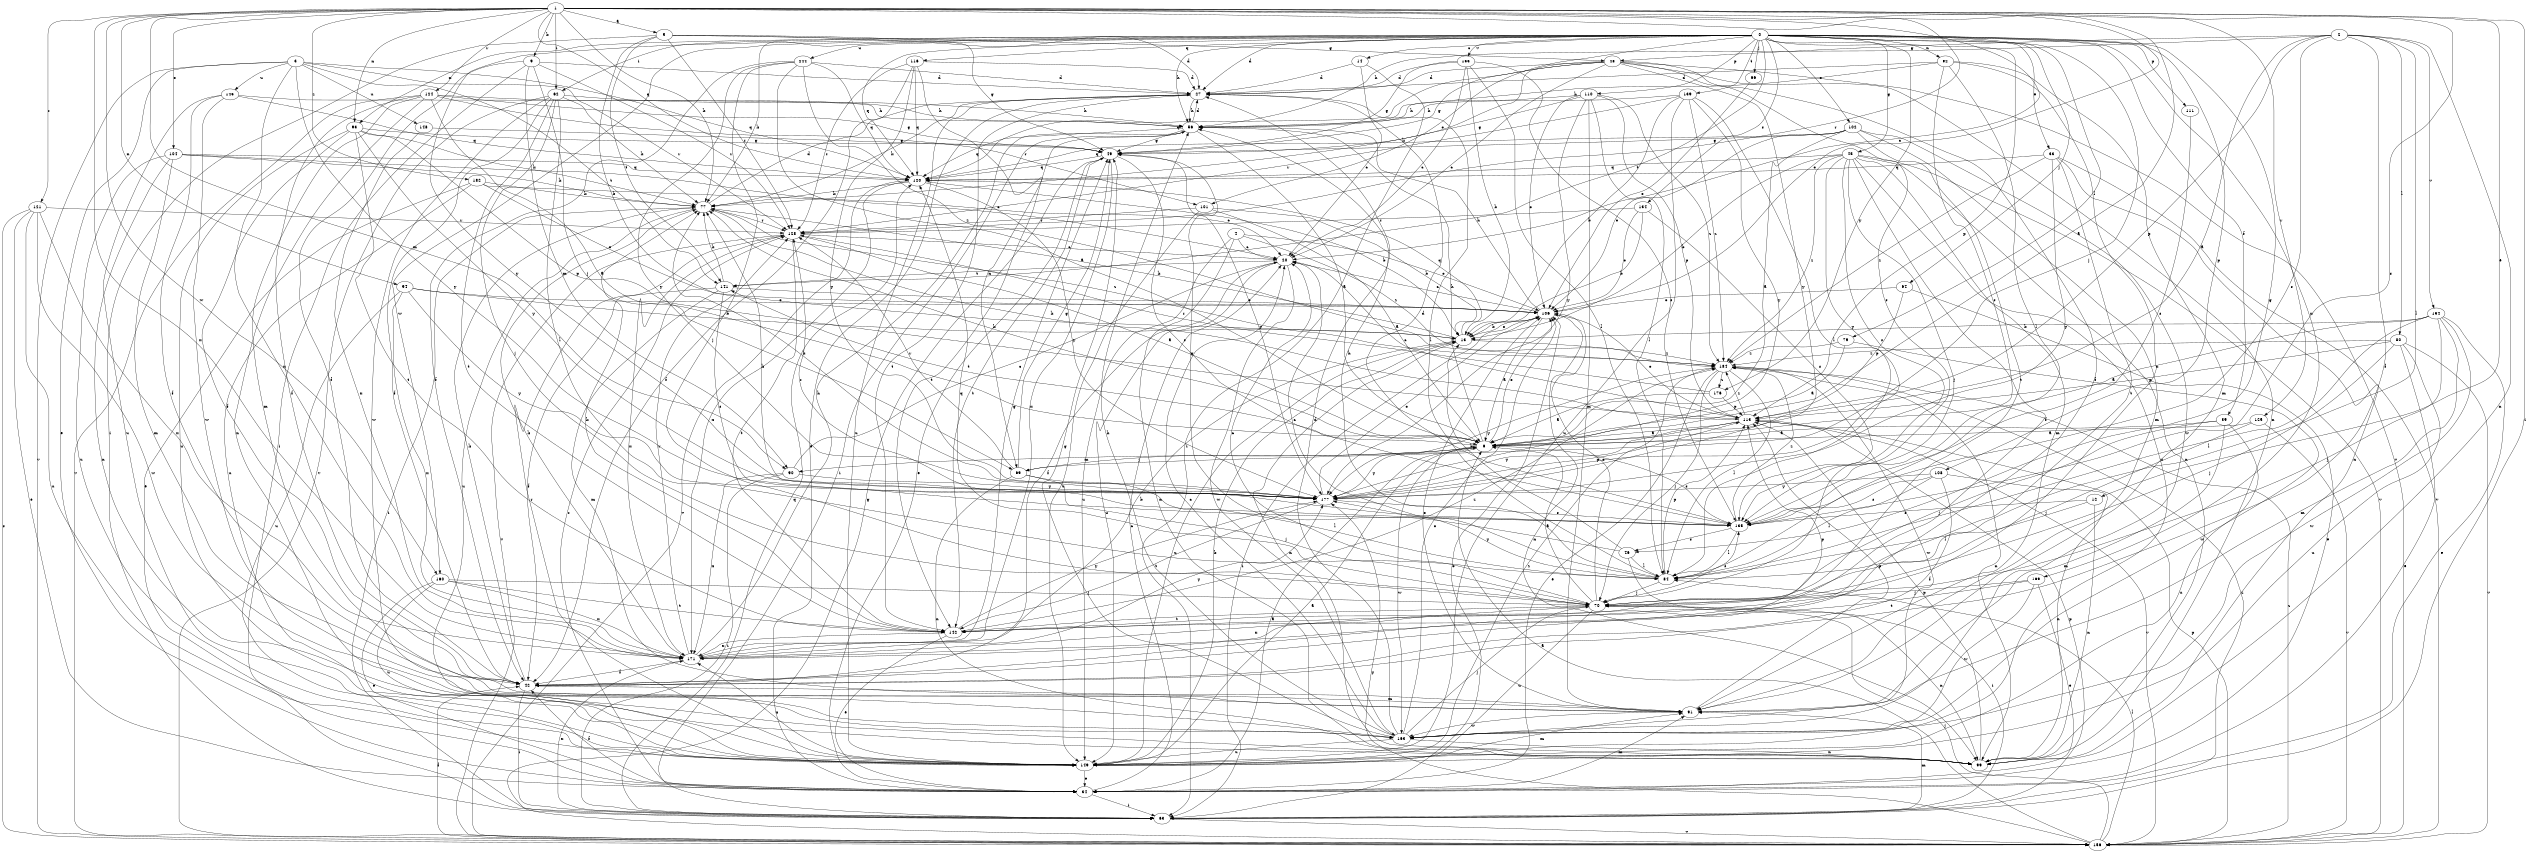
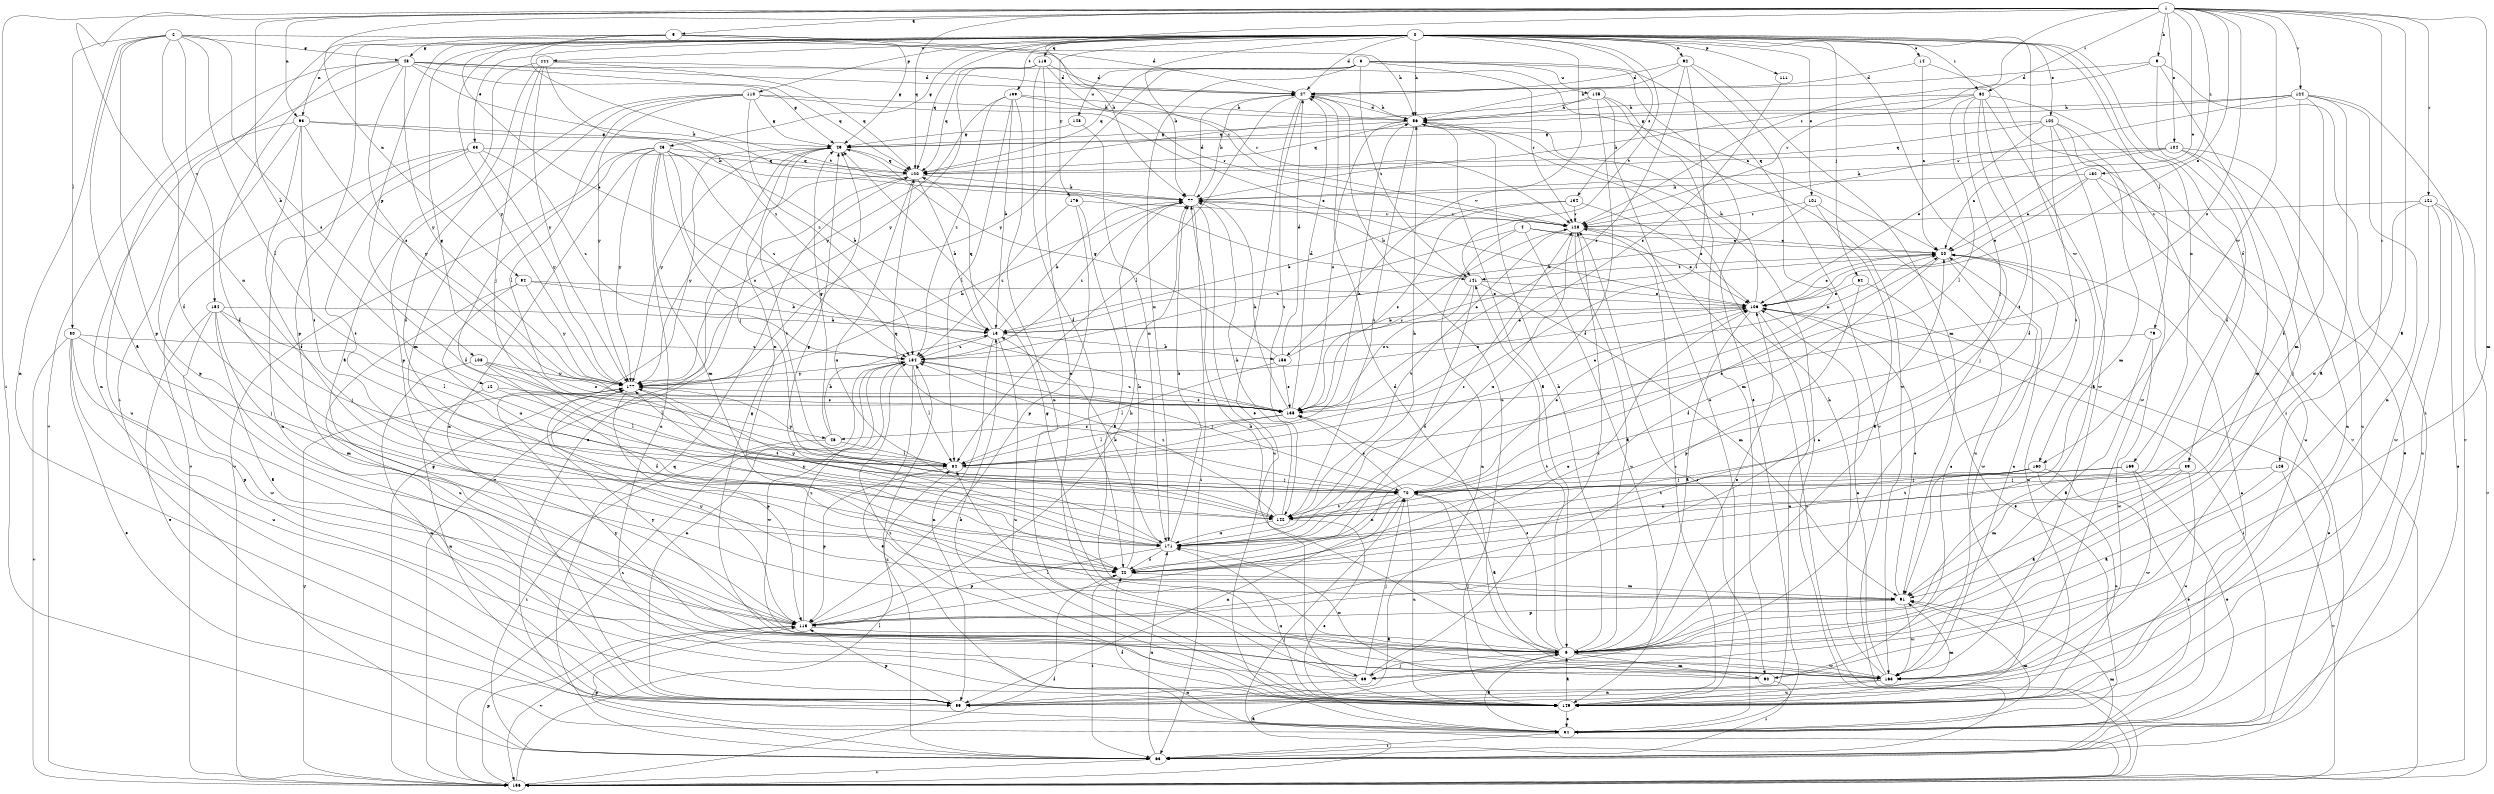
(1754, 78) -> none
(818, 136) -> (1939, 162)
(1493, 209) -> (1144, 347)
(2501, 260) -> (281, 201)
(585, 310) -> (1721, 367)
(1721, 378) -> (996, 281)
(1262, 407) -> (1334, 243)
(4, 526) -> (2488, 493)
